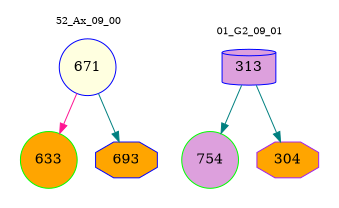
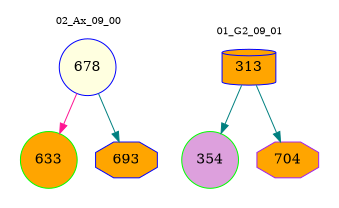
(89, 21) -> (89, 21)
(88, 67) -> (88, 67)
(249, 67) -> (249, 67)
(210, 160) -> (210, 160)
(288, 160) -> (288, 160)
